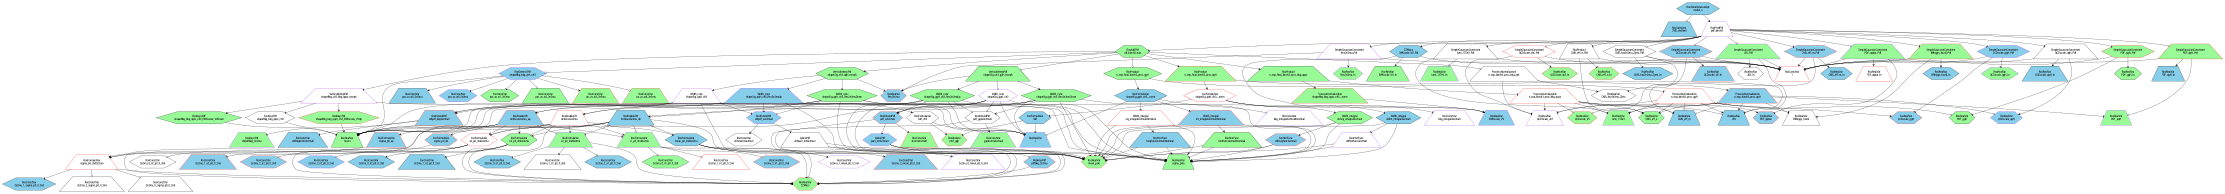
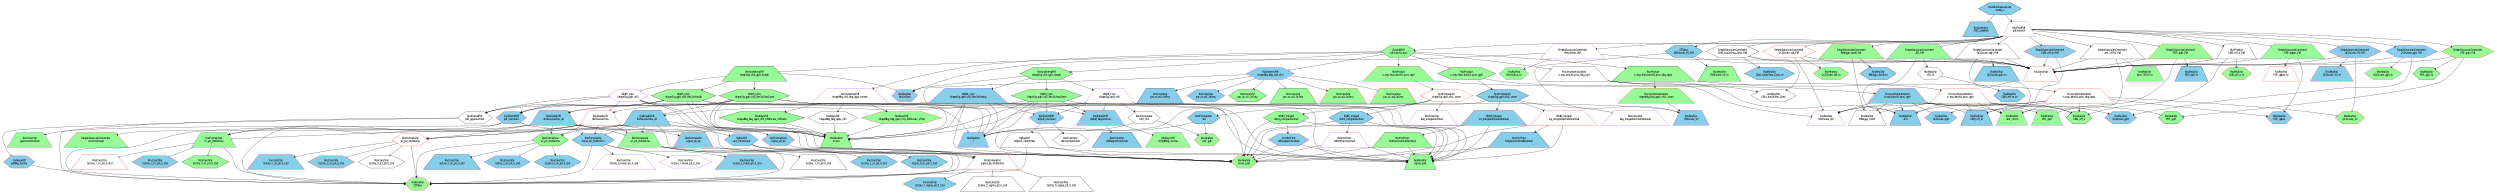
(1823, 62) -> (1969, 82)
none -> (572, 128)
(919, 140) -> (96, 140)
